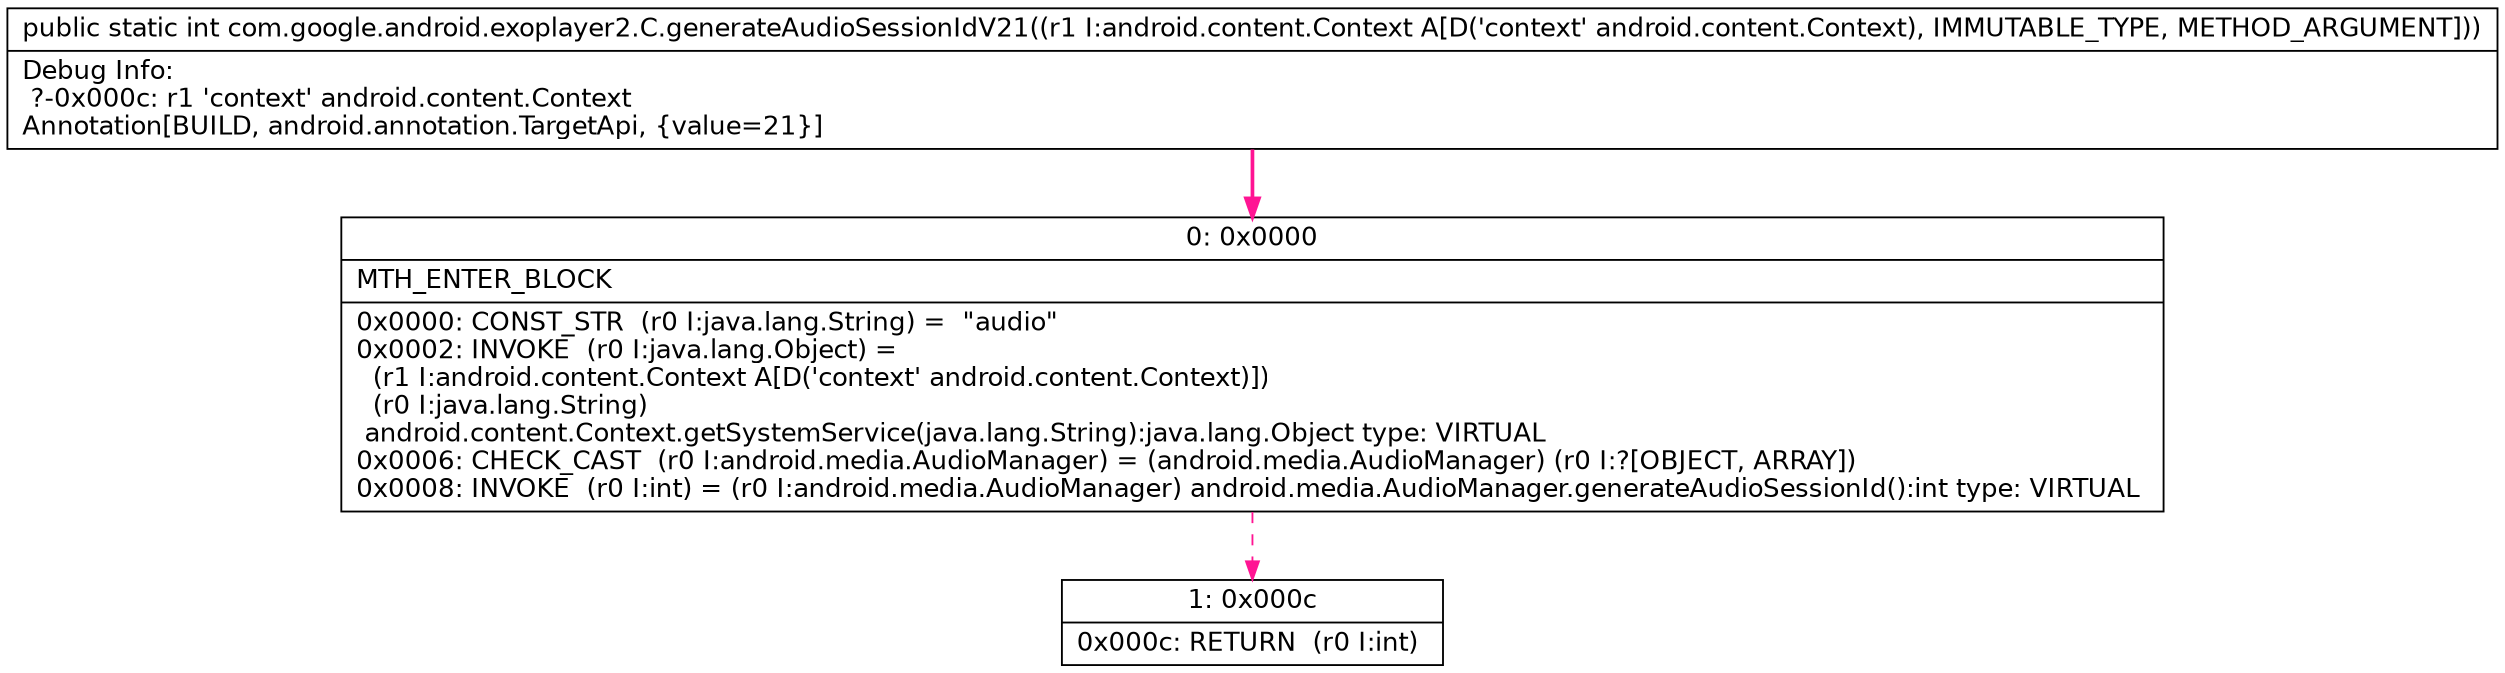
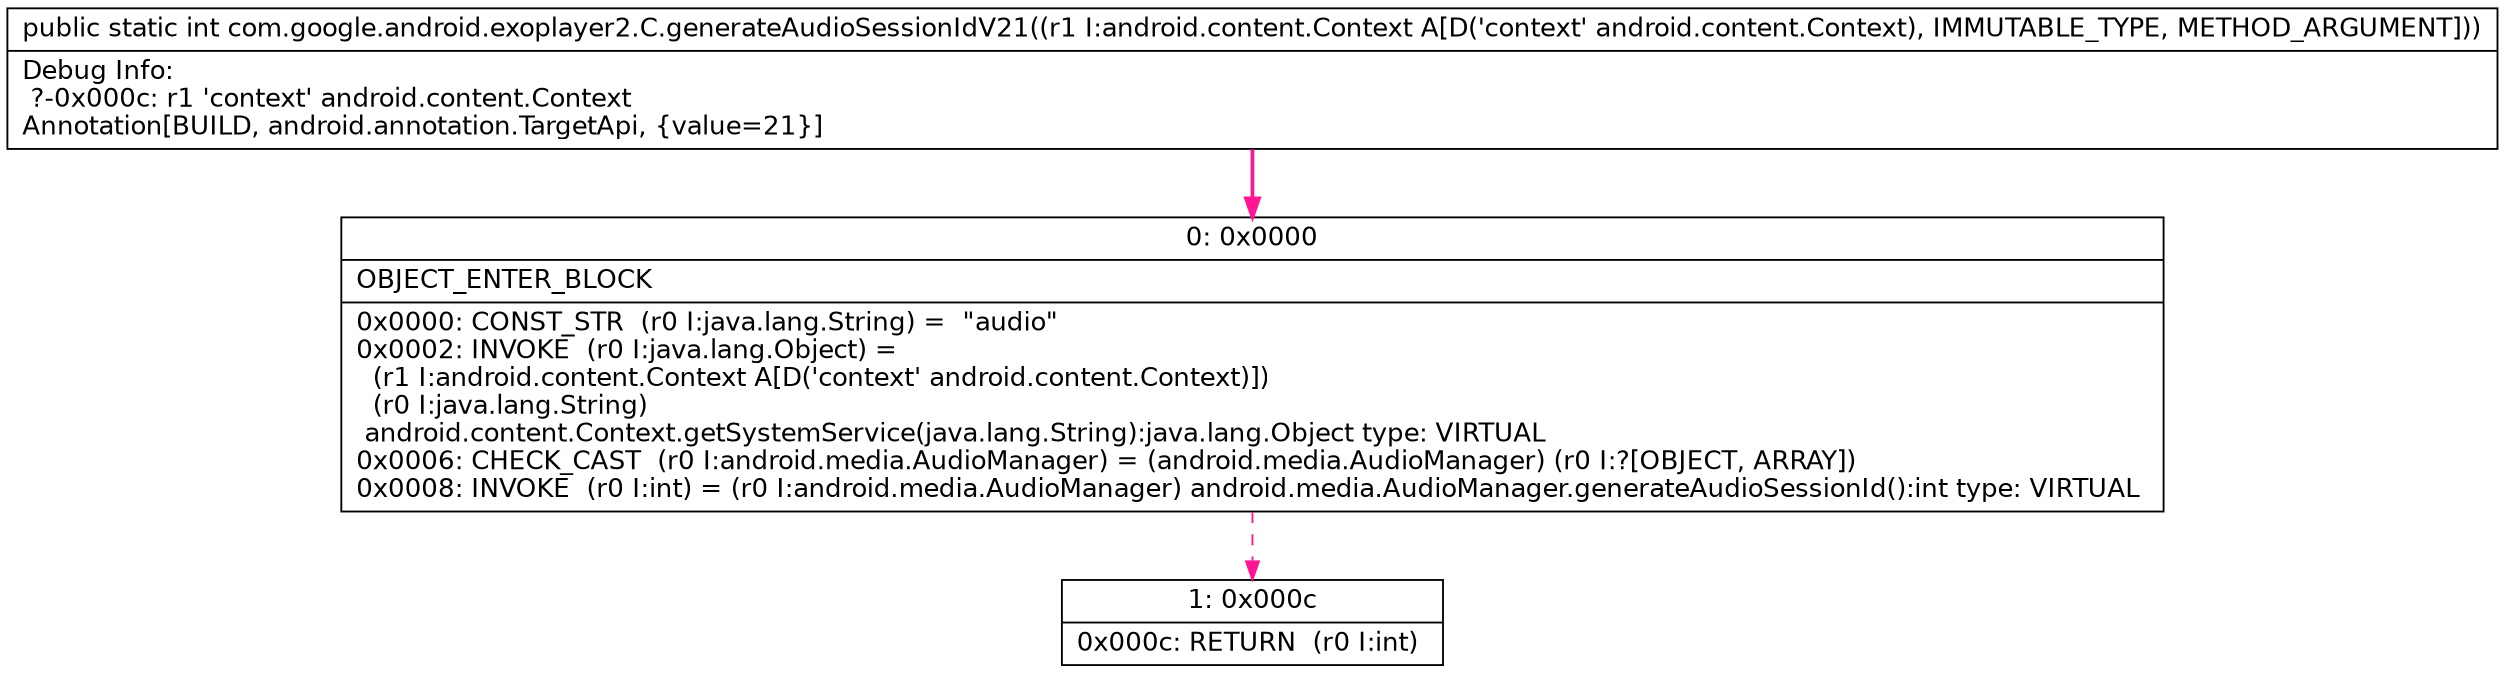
(485, 280) -> (504, 280)
